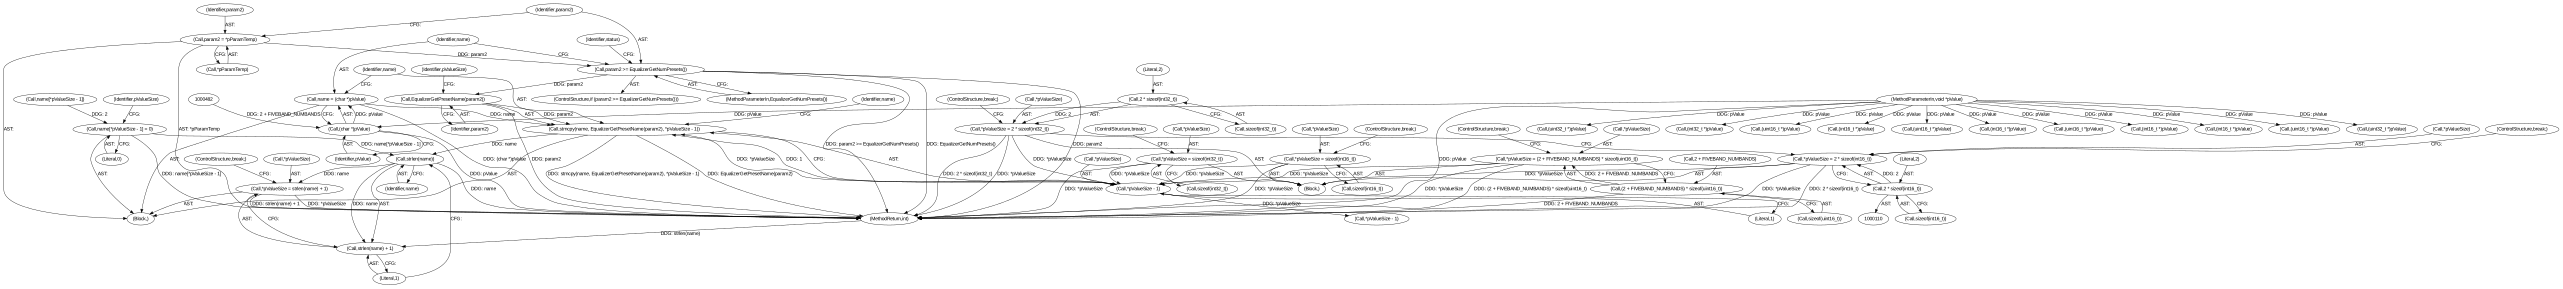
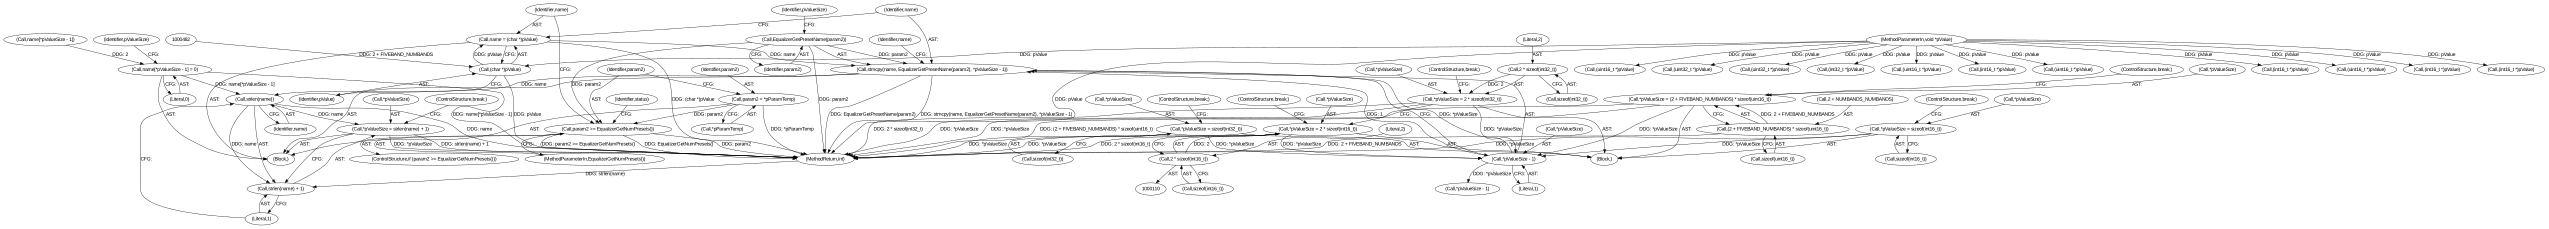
(543, 84) -> (640, 53)
(199, 129) -> (792, 129)
(1720, 159) -> (1855, 99)
